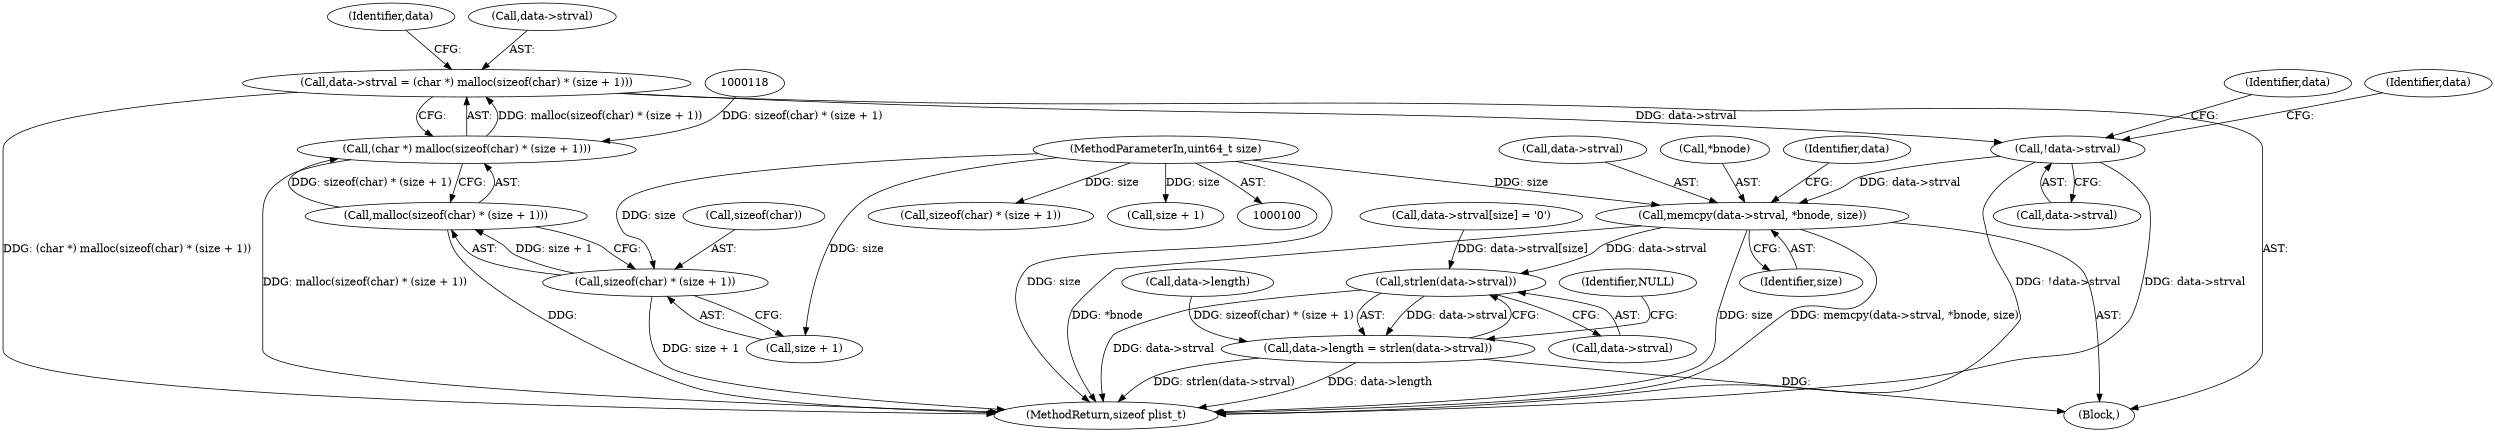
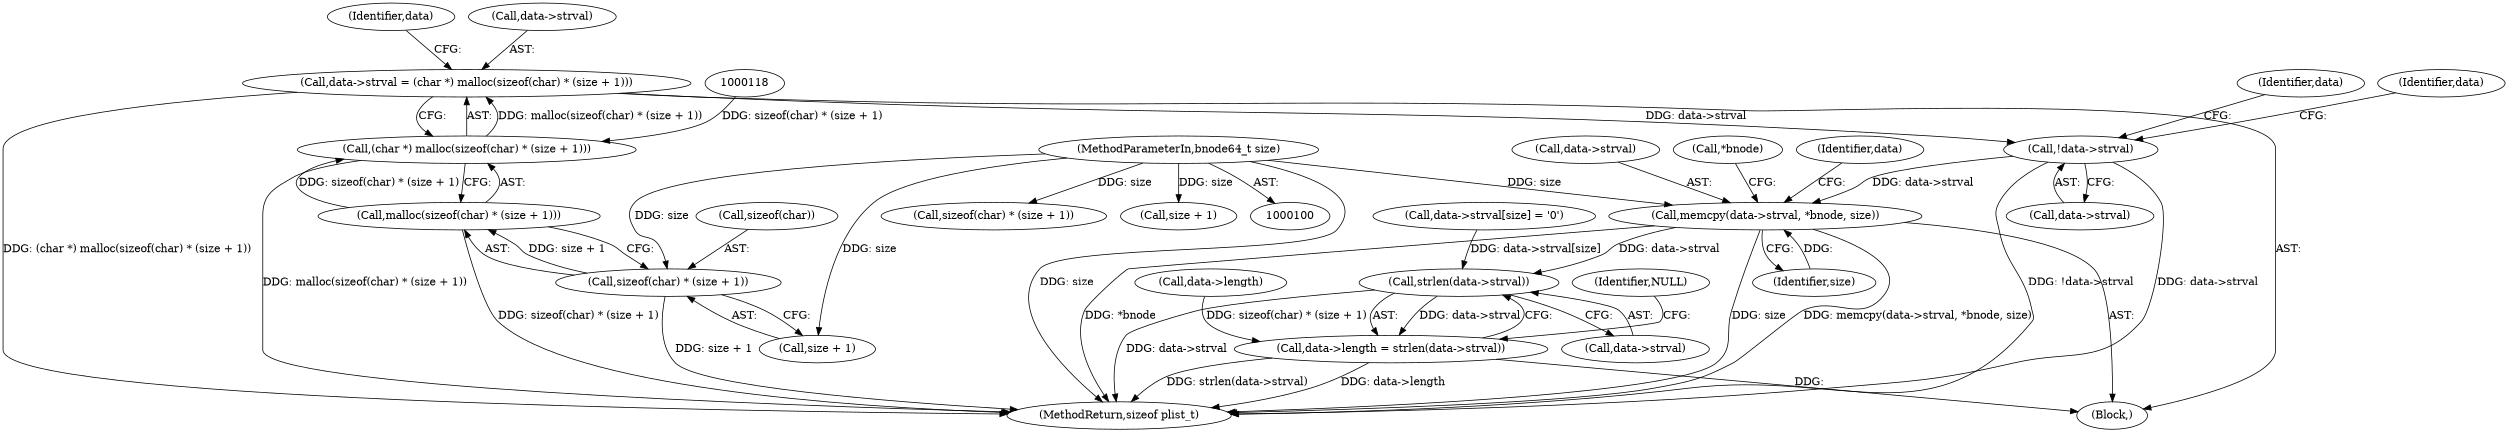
(1166, 150) -> (1179, 150)
(1750, 183) -> (1764, 183)
(1805, 249) -> (1820, 249)
(564, 316) -> (579, 316)
